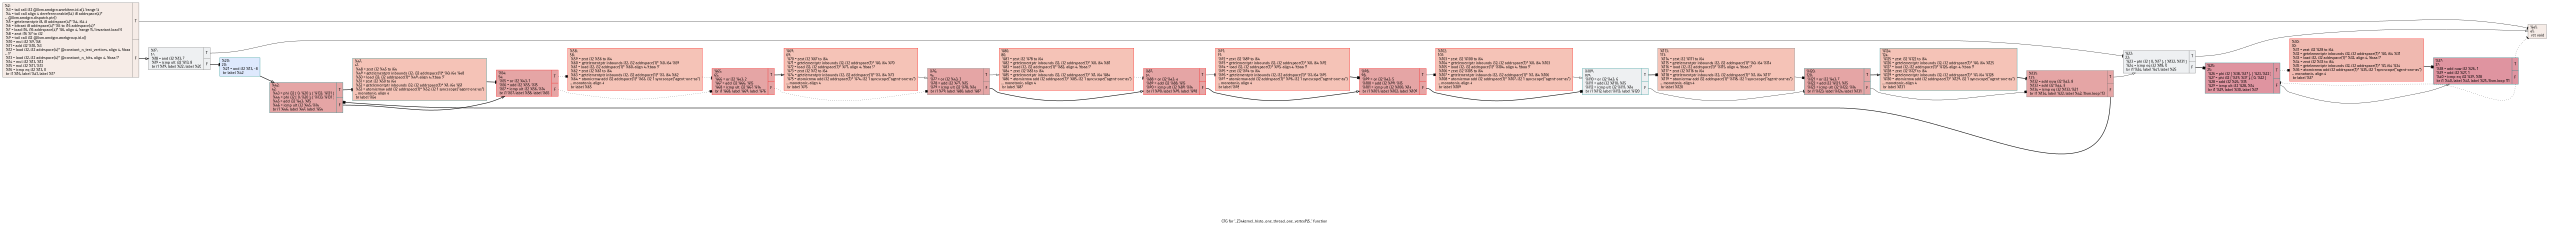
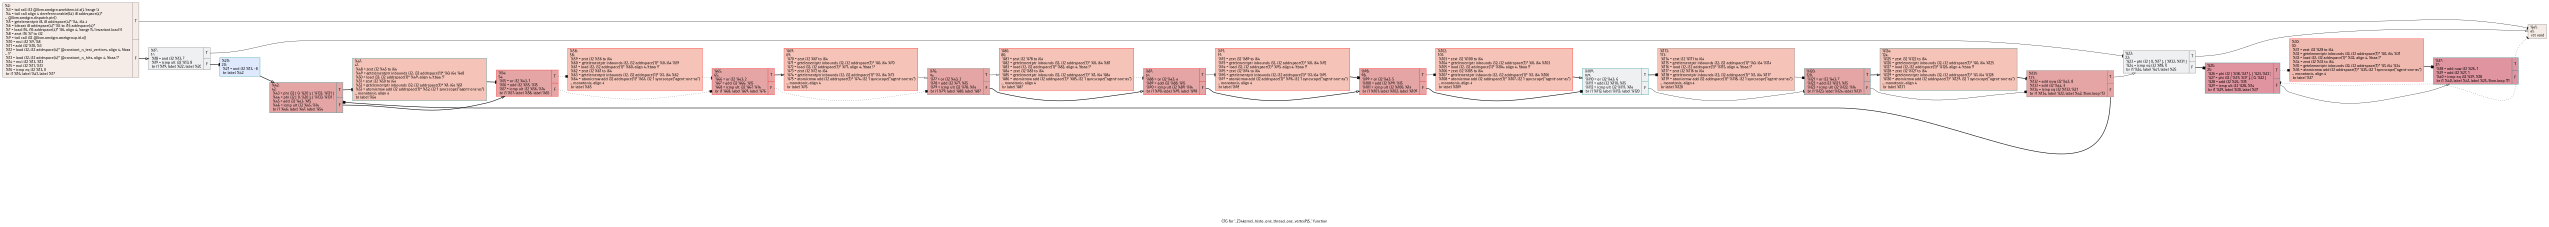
(1576, 77) -> (1576, 77)
